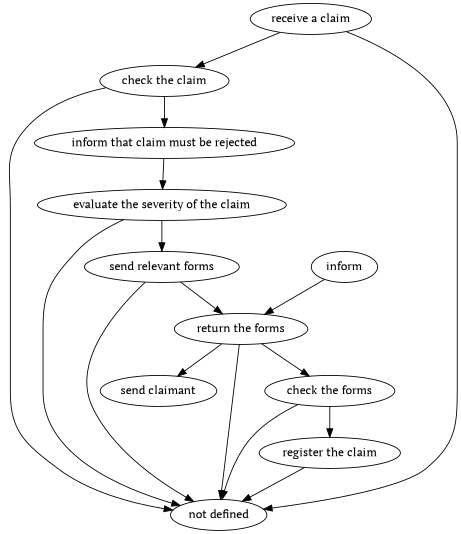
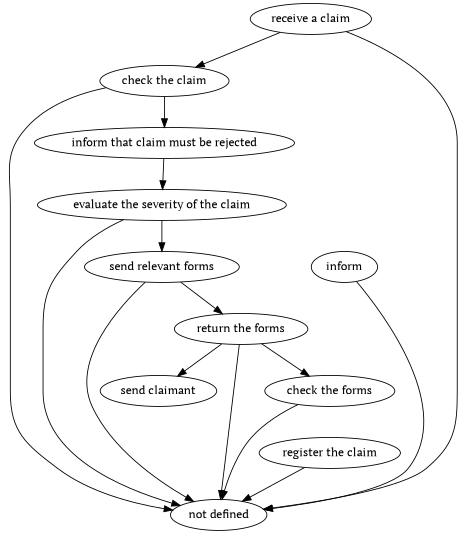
(298, 295) -> (421, 439)
(330, 418) -> none
